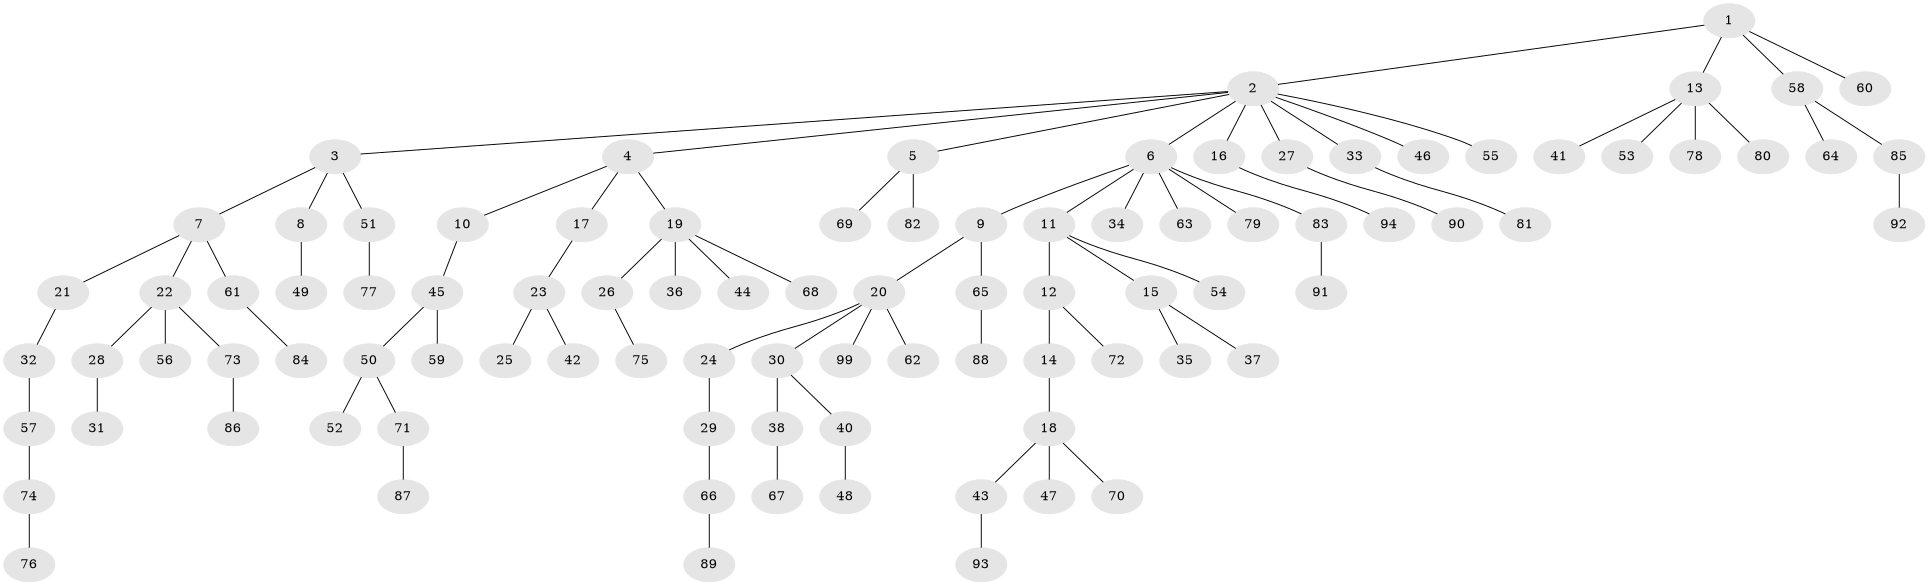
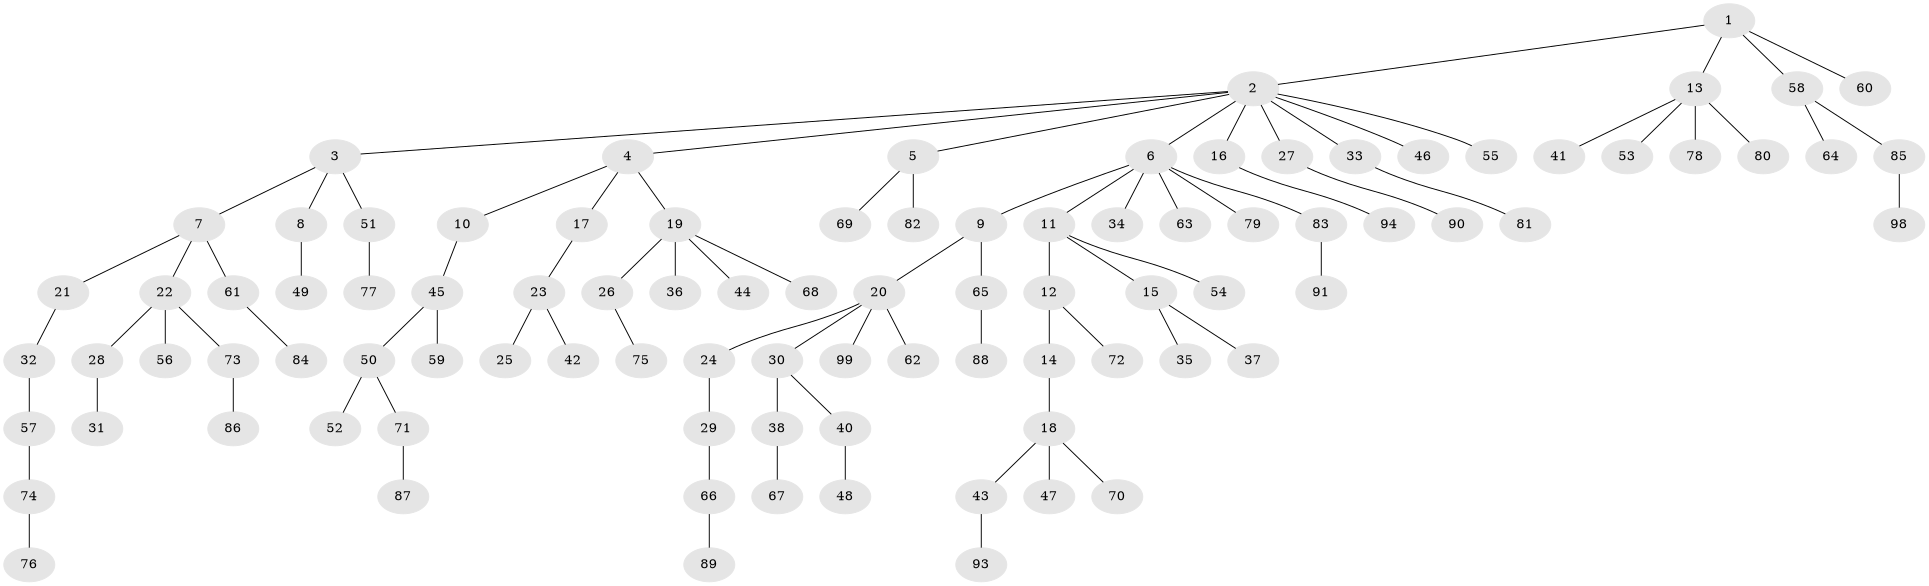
(1899, 225) -> (1899, 225)
